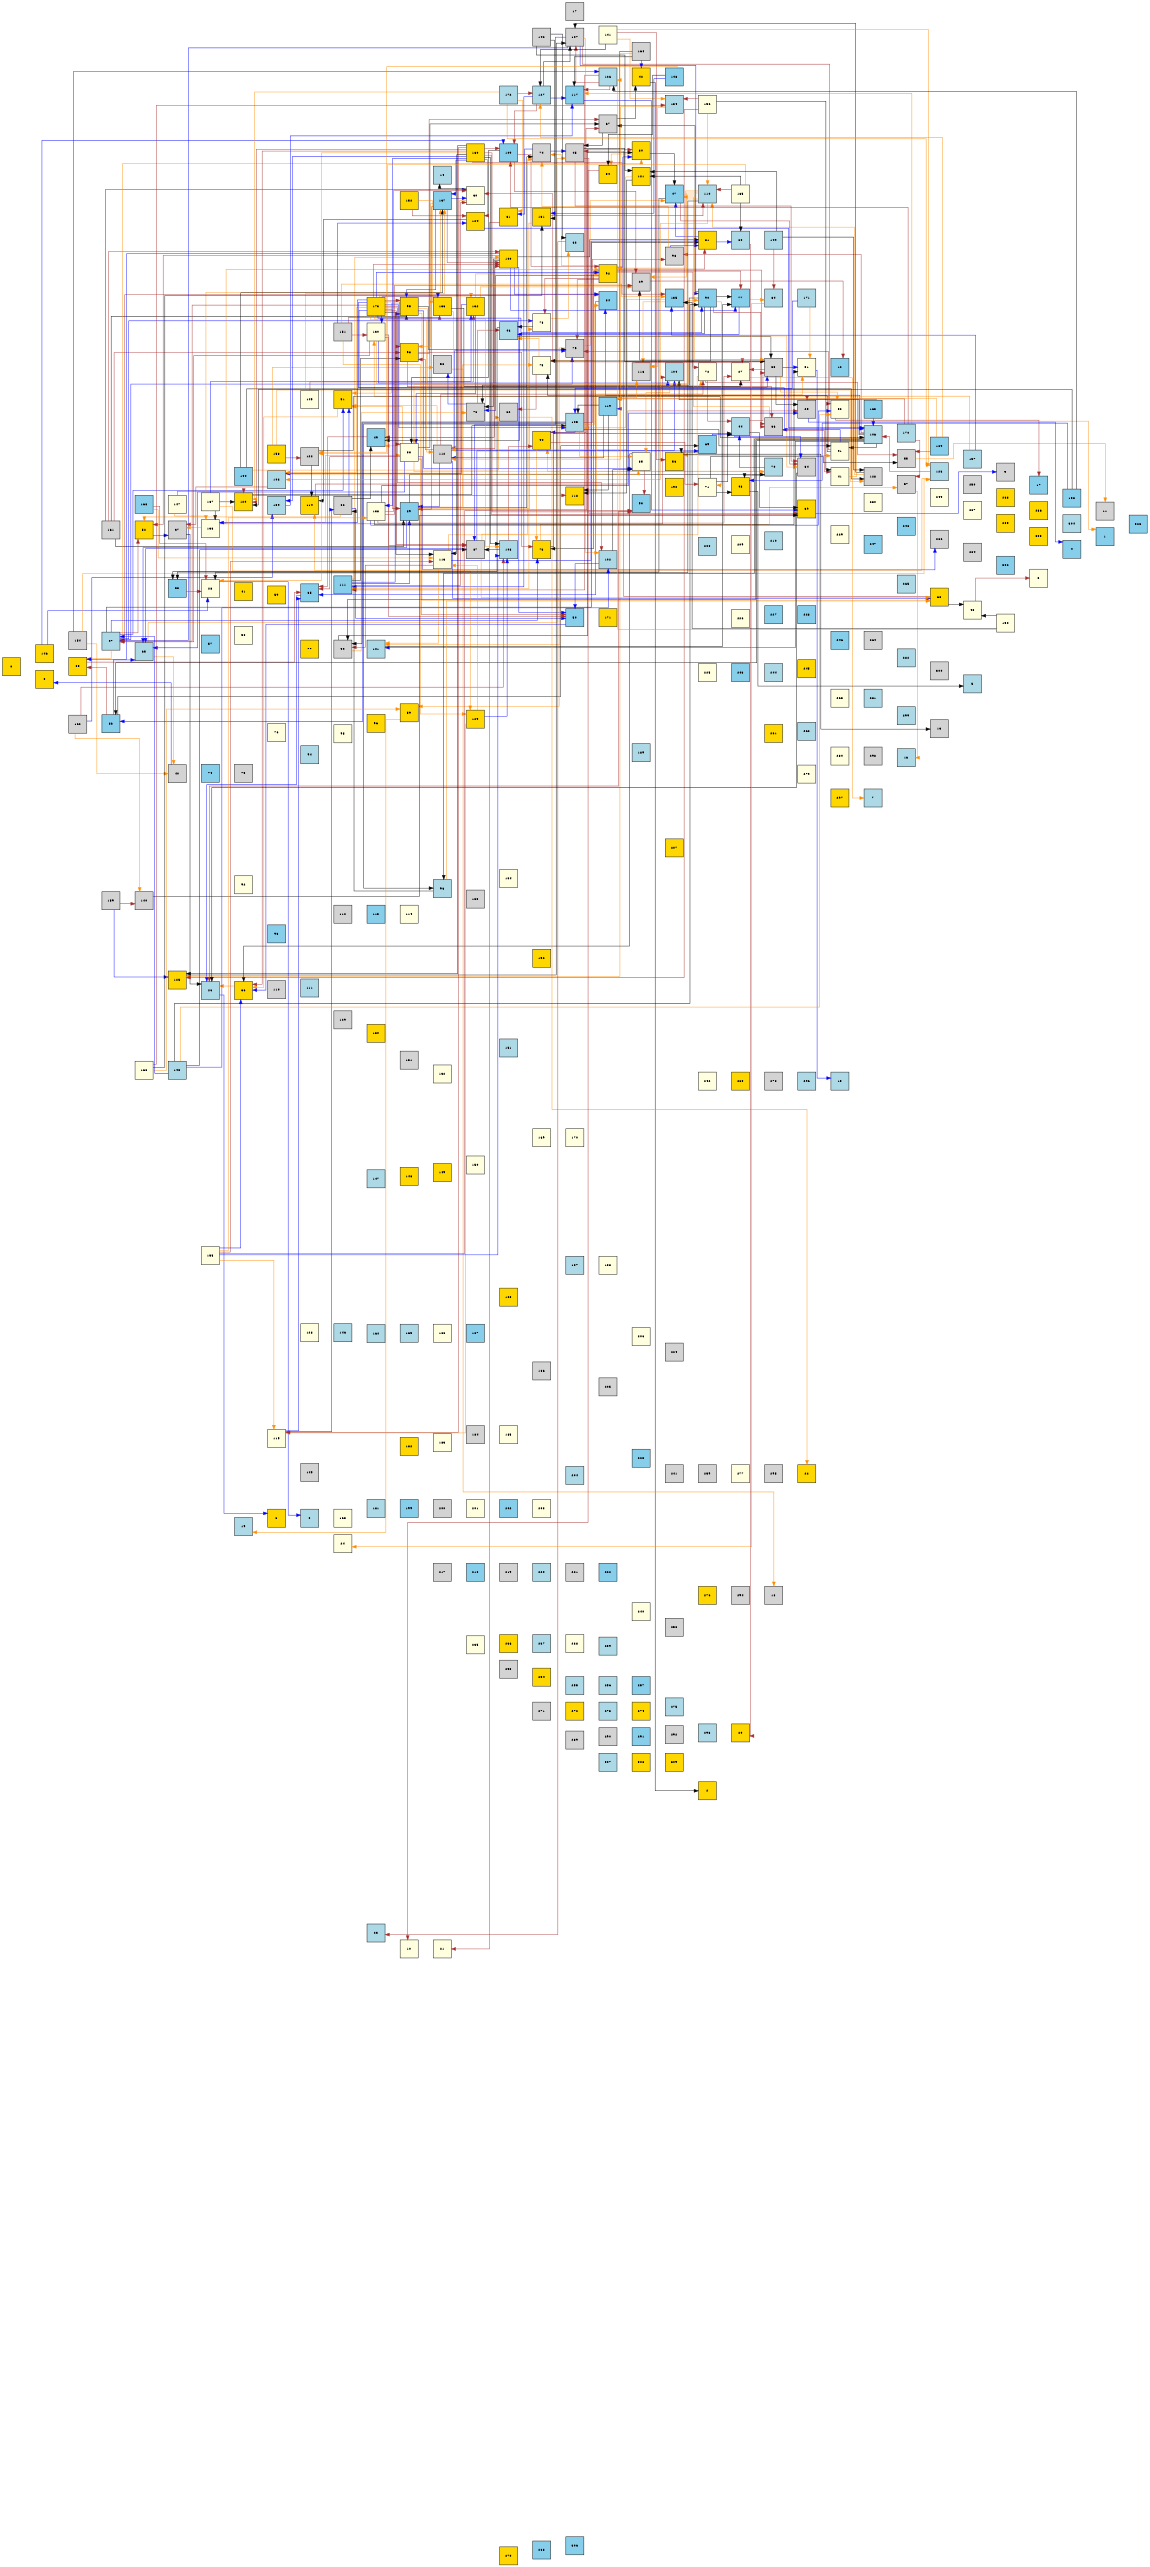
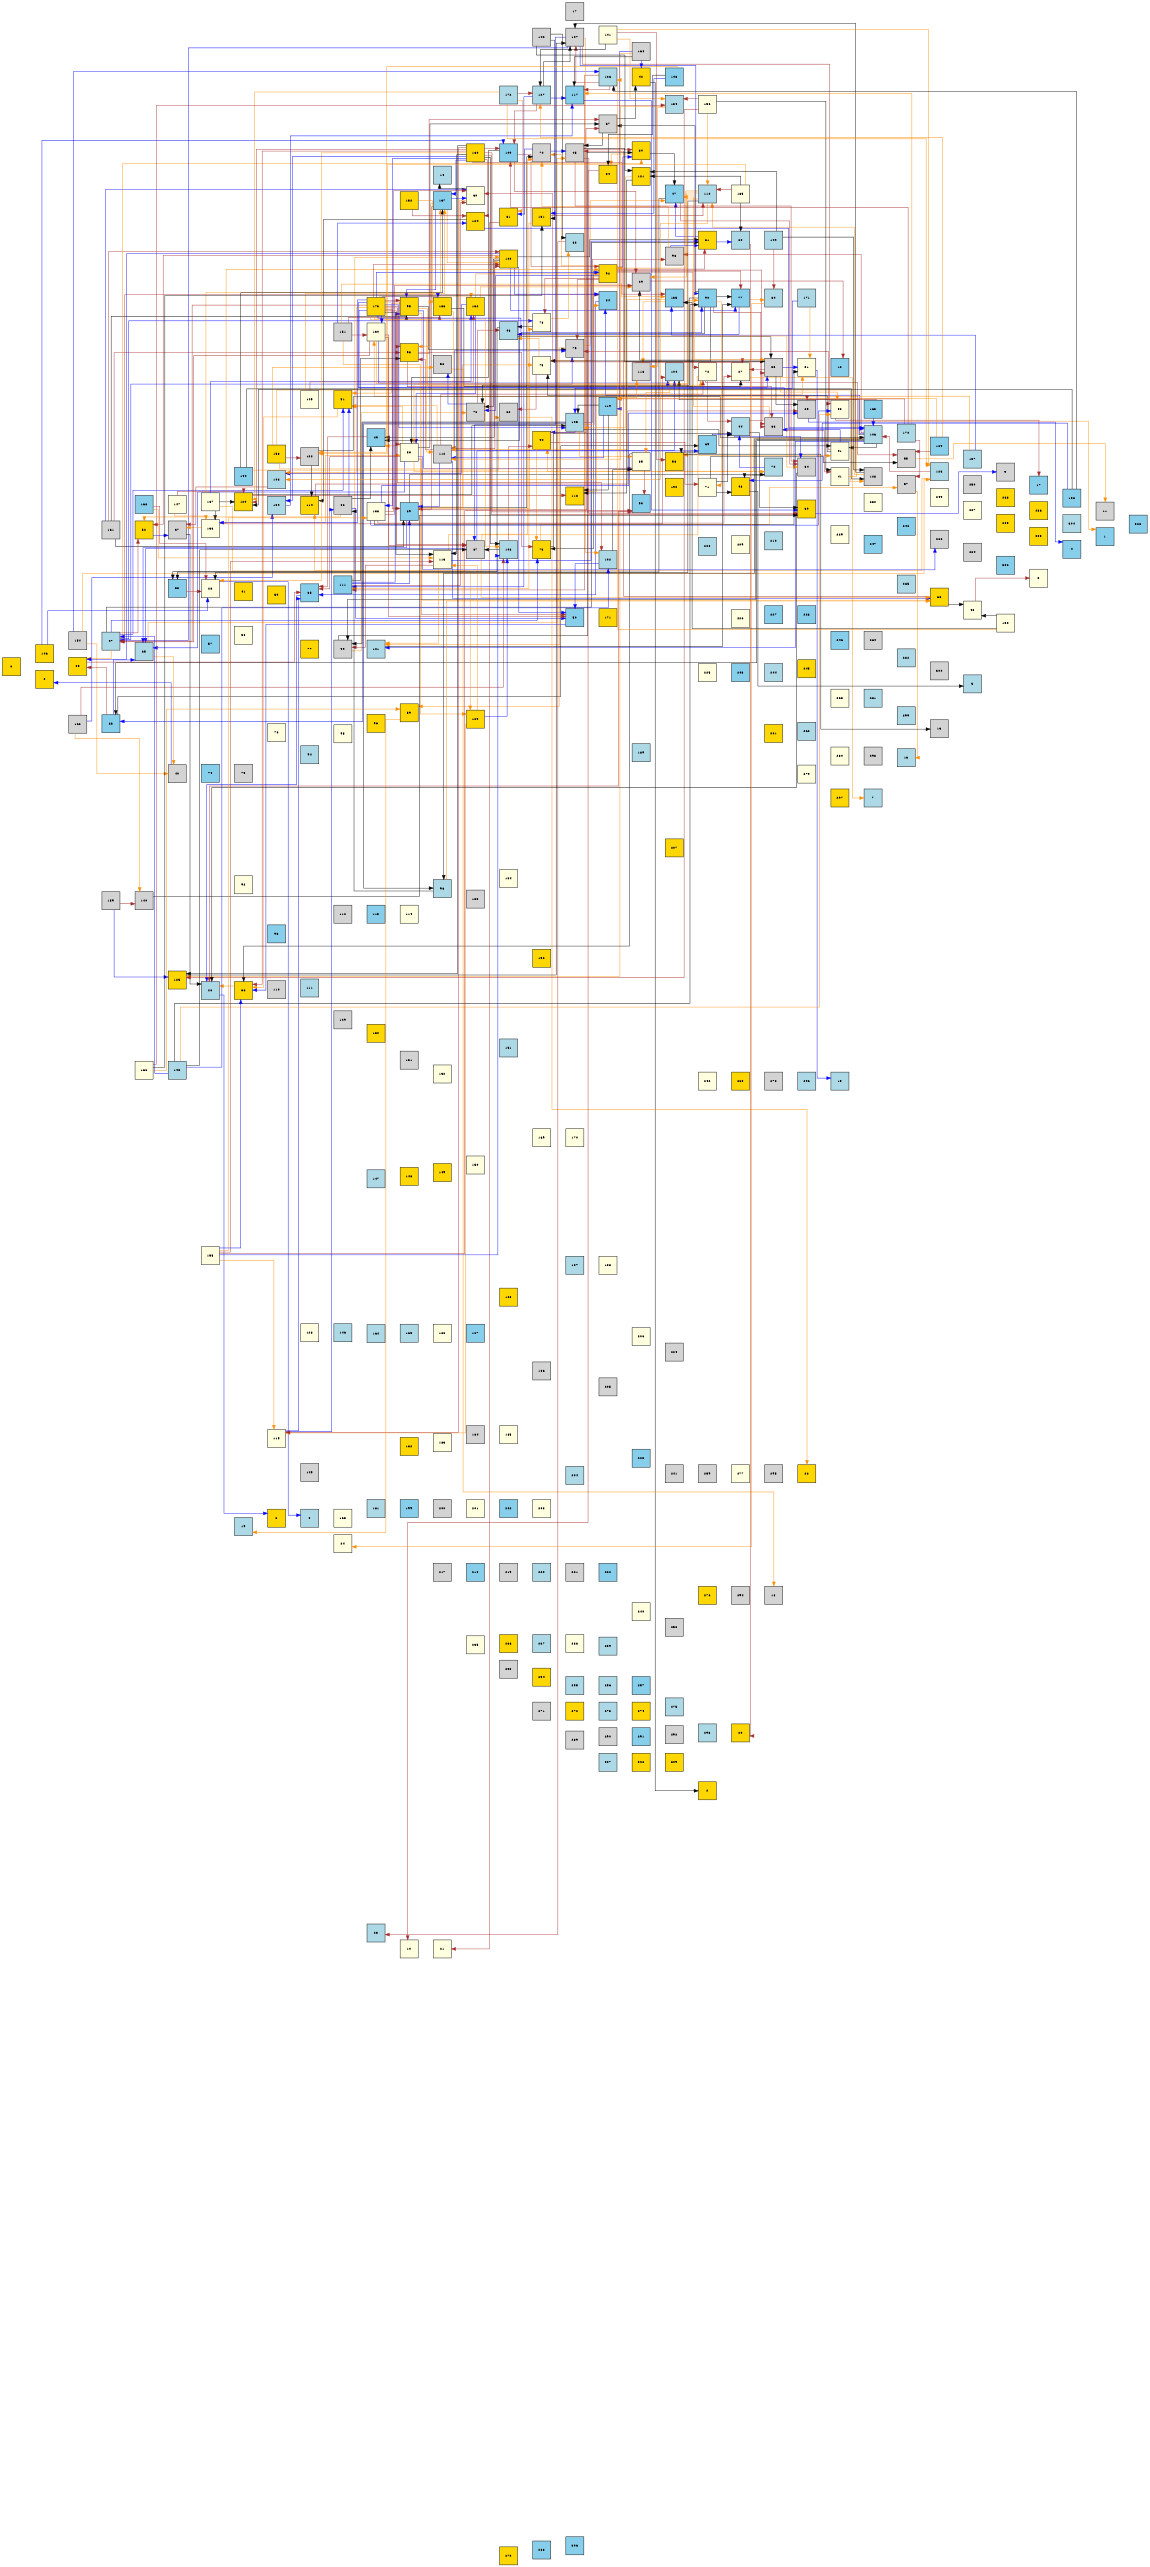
(447, 260) -> (447, 260)
(462, 474) -> (451, 469)
